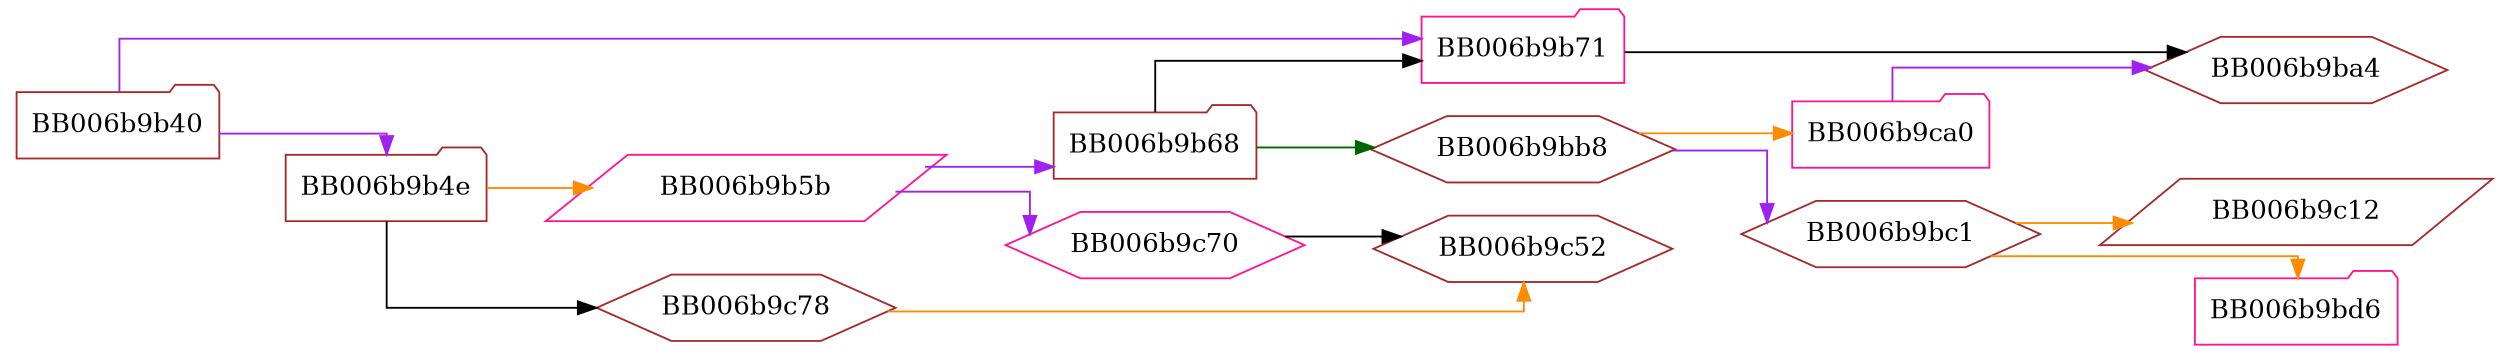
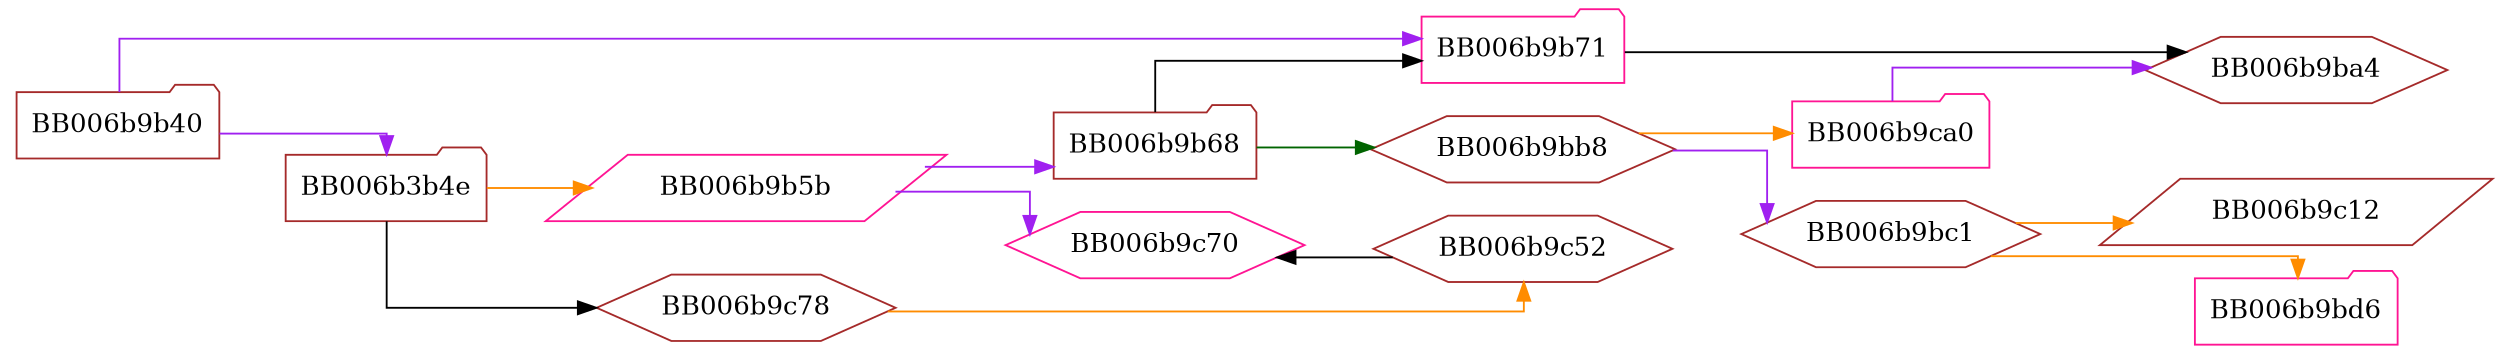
(386, 188) -> (386, 188)
(1334, 237) -> (1344, 257)
